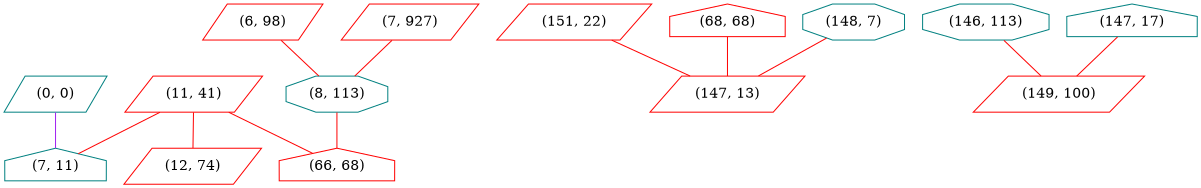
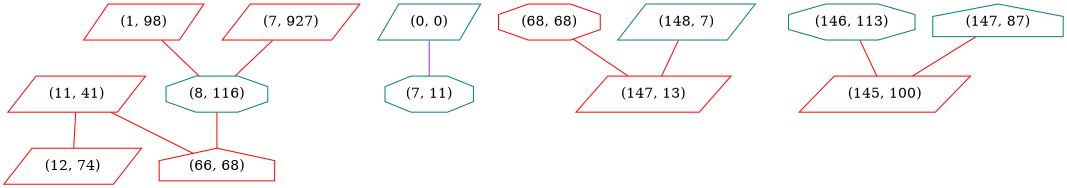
(263, 22) -> (144, 22)
(574, 22) -> none
(727, 22) -> (549, 22)
(854, 22) -> (687, 22)
(1132, 22) -> (998, 22)
(337, 94) -> (217, 94)
(1059, 94) -> (885, 94)
(119, 133) -> none
(56, 166) -> (429, 94)
